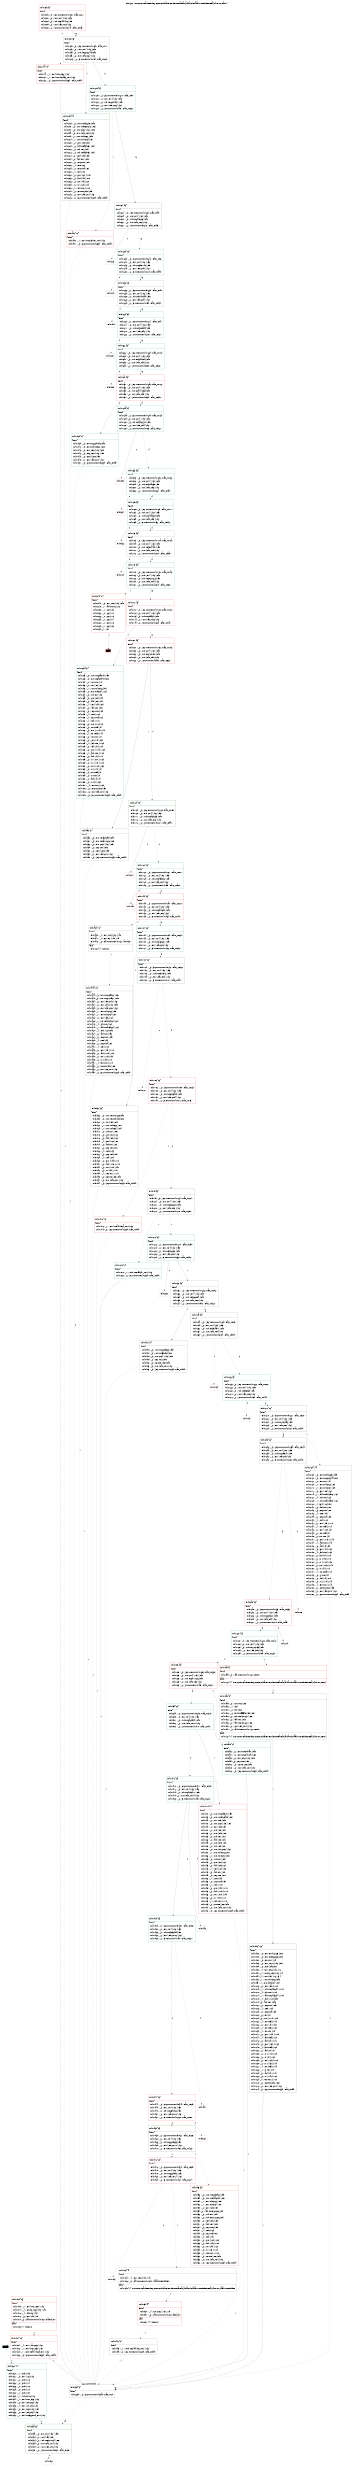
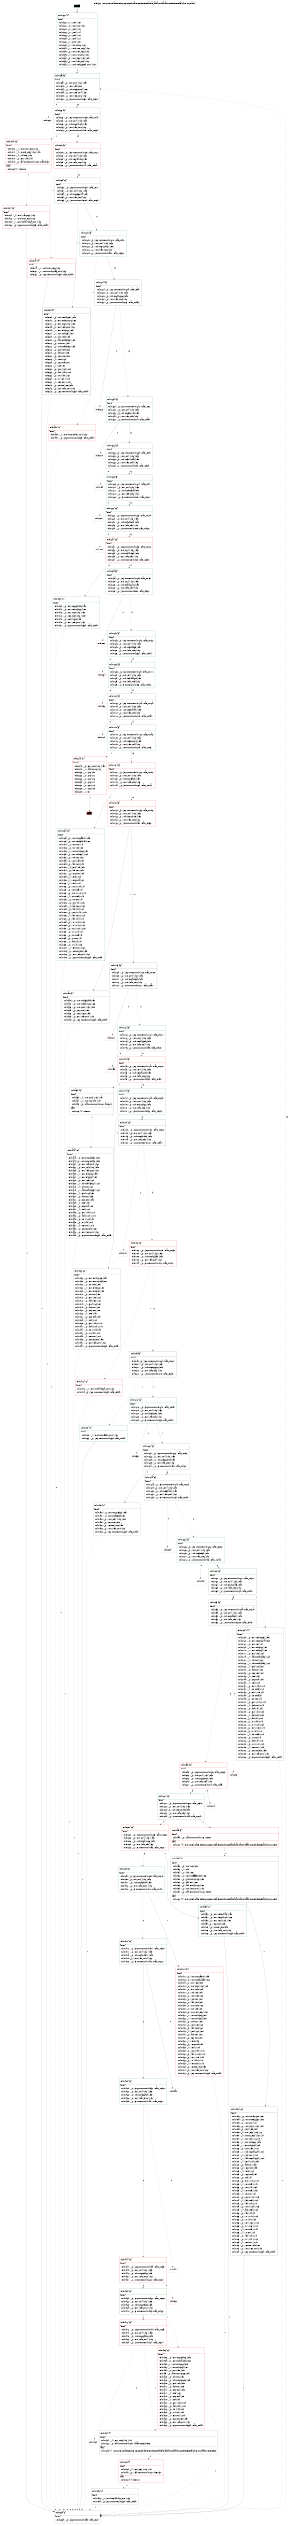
none -> (77, 121)
